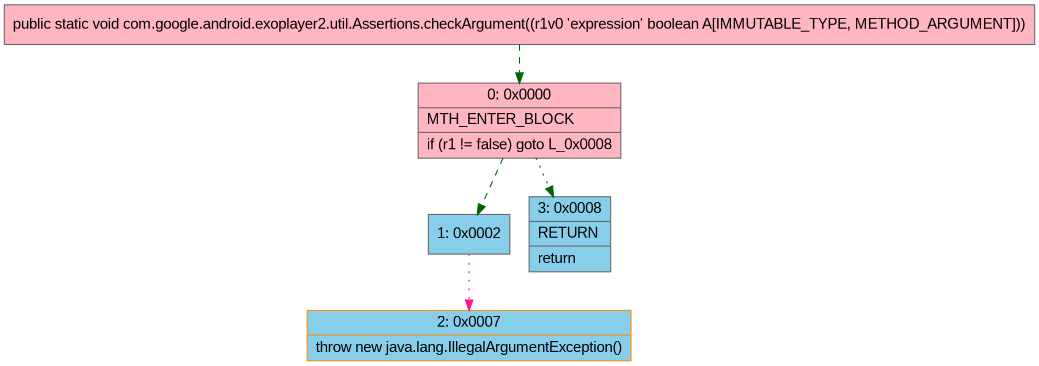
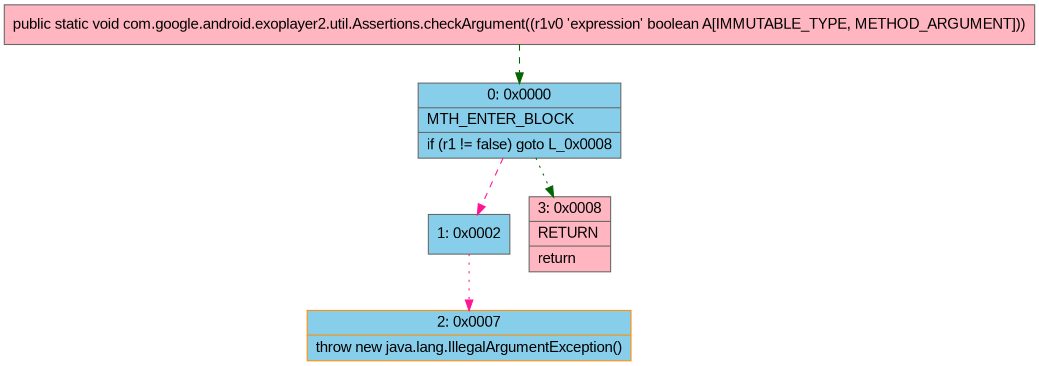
(519, 121) -> (519, 121)
(492, 182) -> (492, 182)
(570, 234) -> (570, 234)
